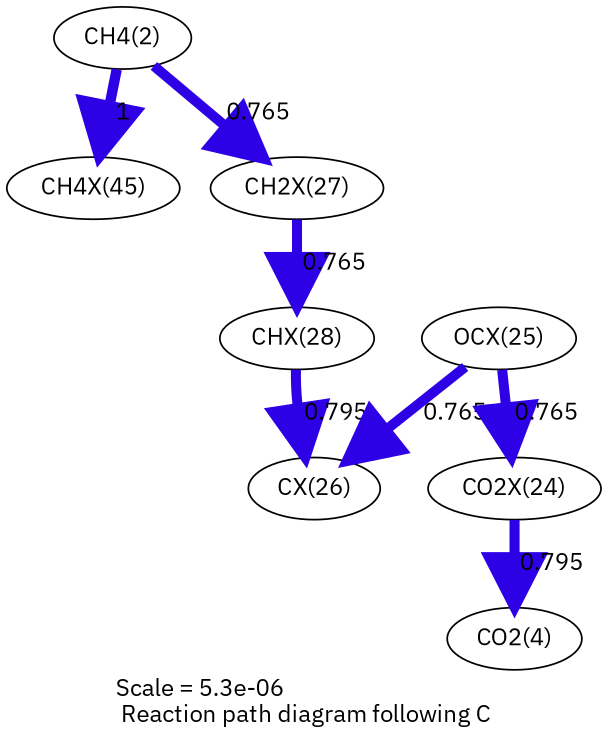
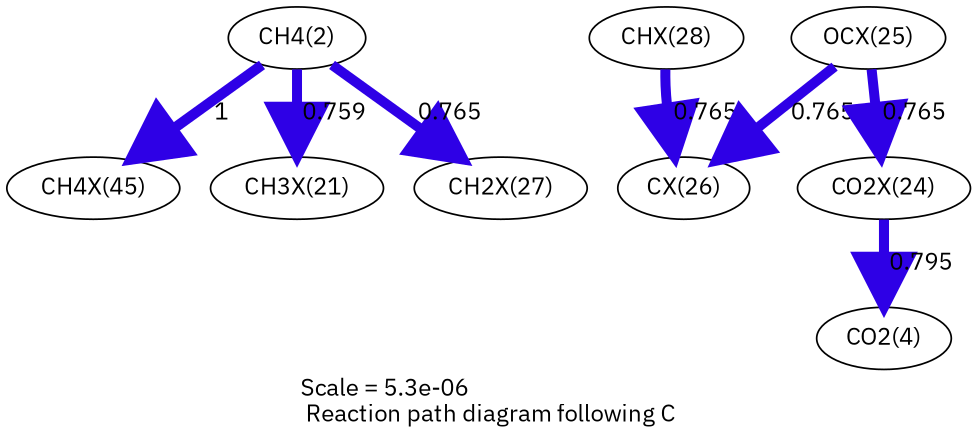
none -> (297, 188)
(297, 238) -> none
(333, 413) -> (703, 113)
